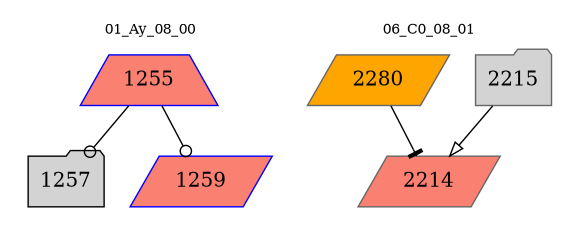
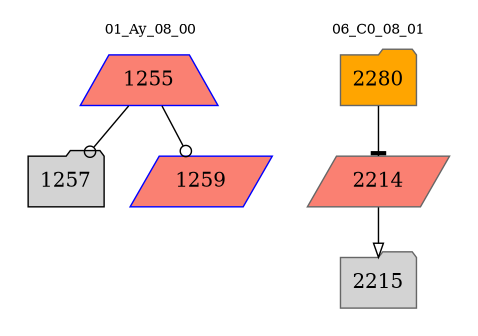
(378, 80) -> (378, 80)
(476, 126) -> (378, 225)
